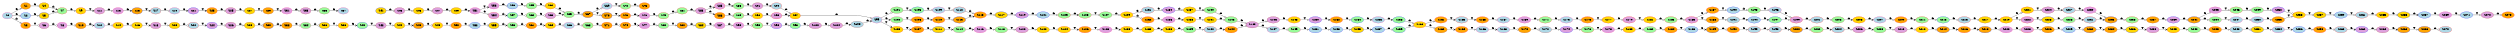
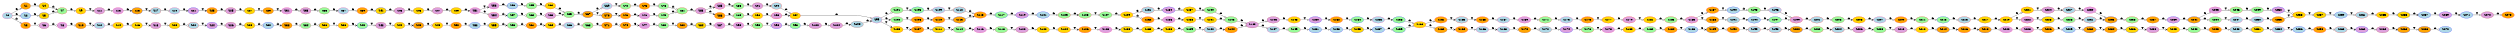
none -> (663, 6)
(1200, 9) -> (1200, 9)
none -> (362, 11)
(1001, 15) -> (1001, 15)
(2445, 15) -> (2445, 15)
(2455, 15) -> (2455, 15)
(90, 24) -> (90, 24)
(268, 25) -> (268, 25)
(1127, 30) -> (1127, 30)
(2445, 30) -> (2445, 30)
